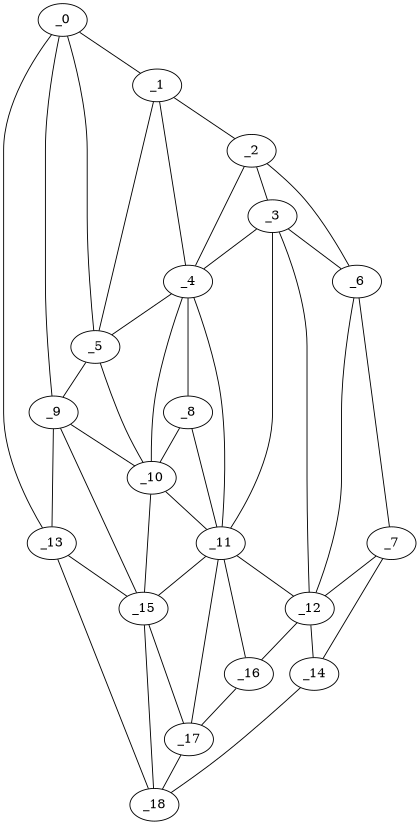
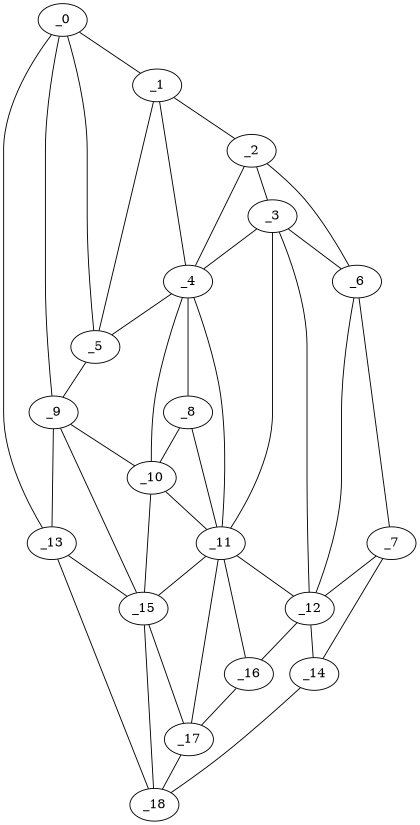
(119, 414) -> none
